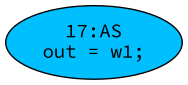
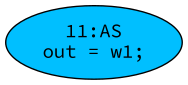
(94, 42) -> (94, 42)
